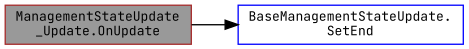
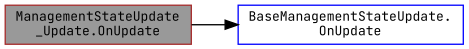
(351, 25) -> (351, 25)
